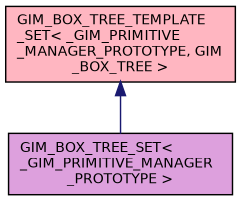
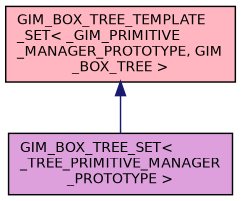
(121, 164) -> (121, 164)
